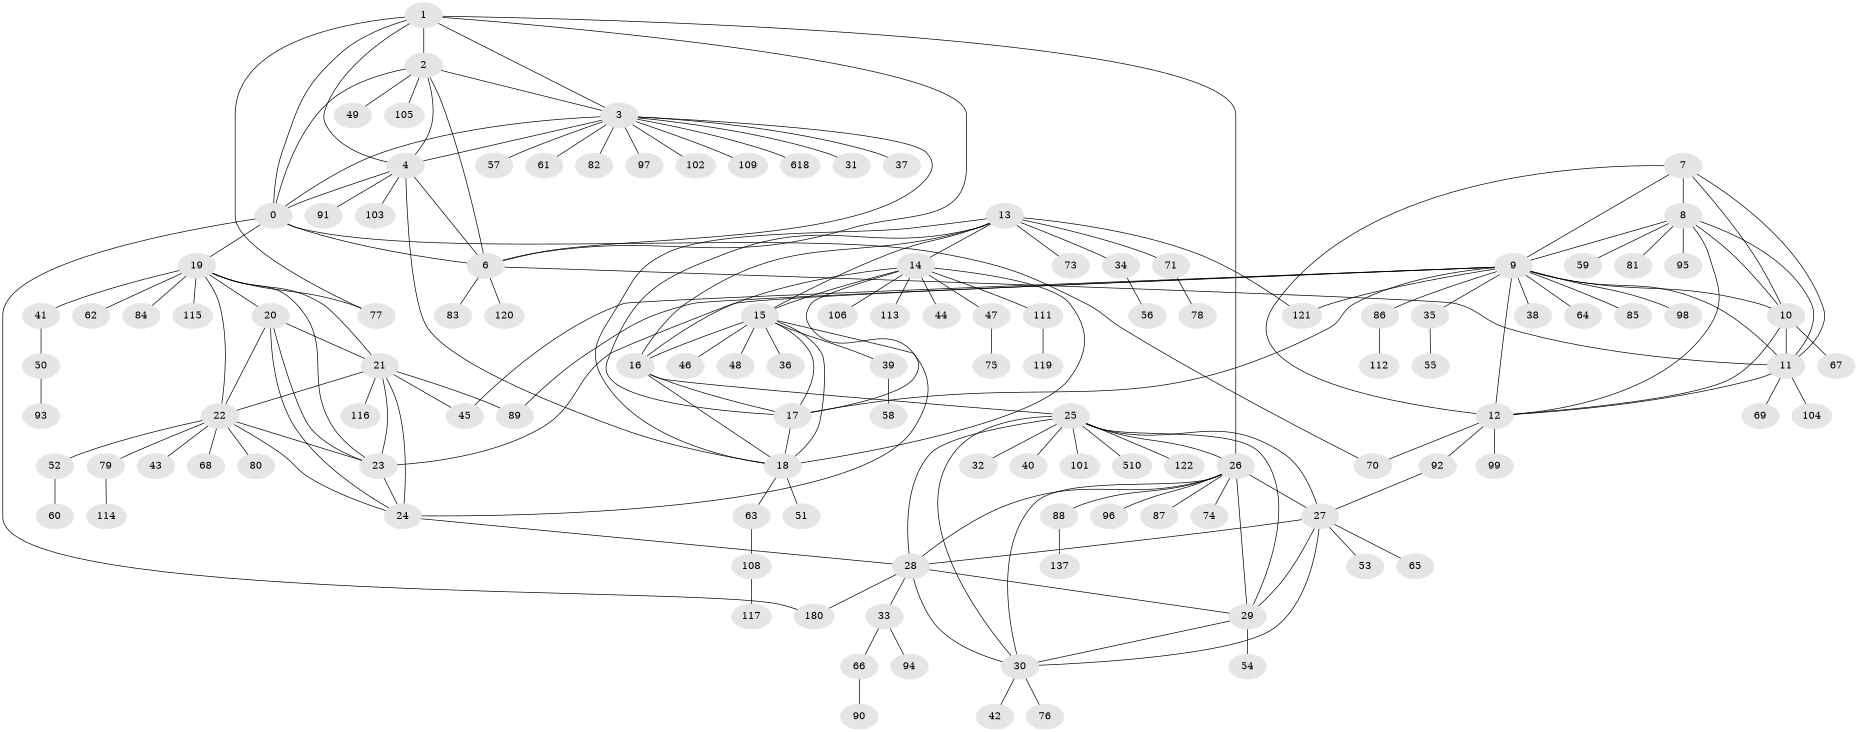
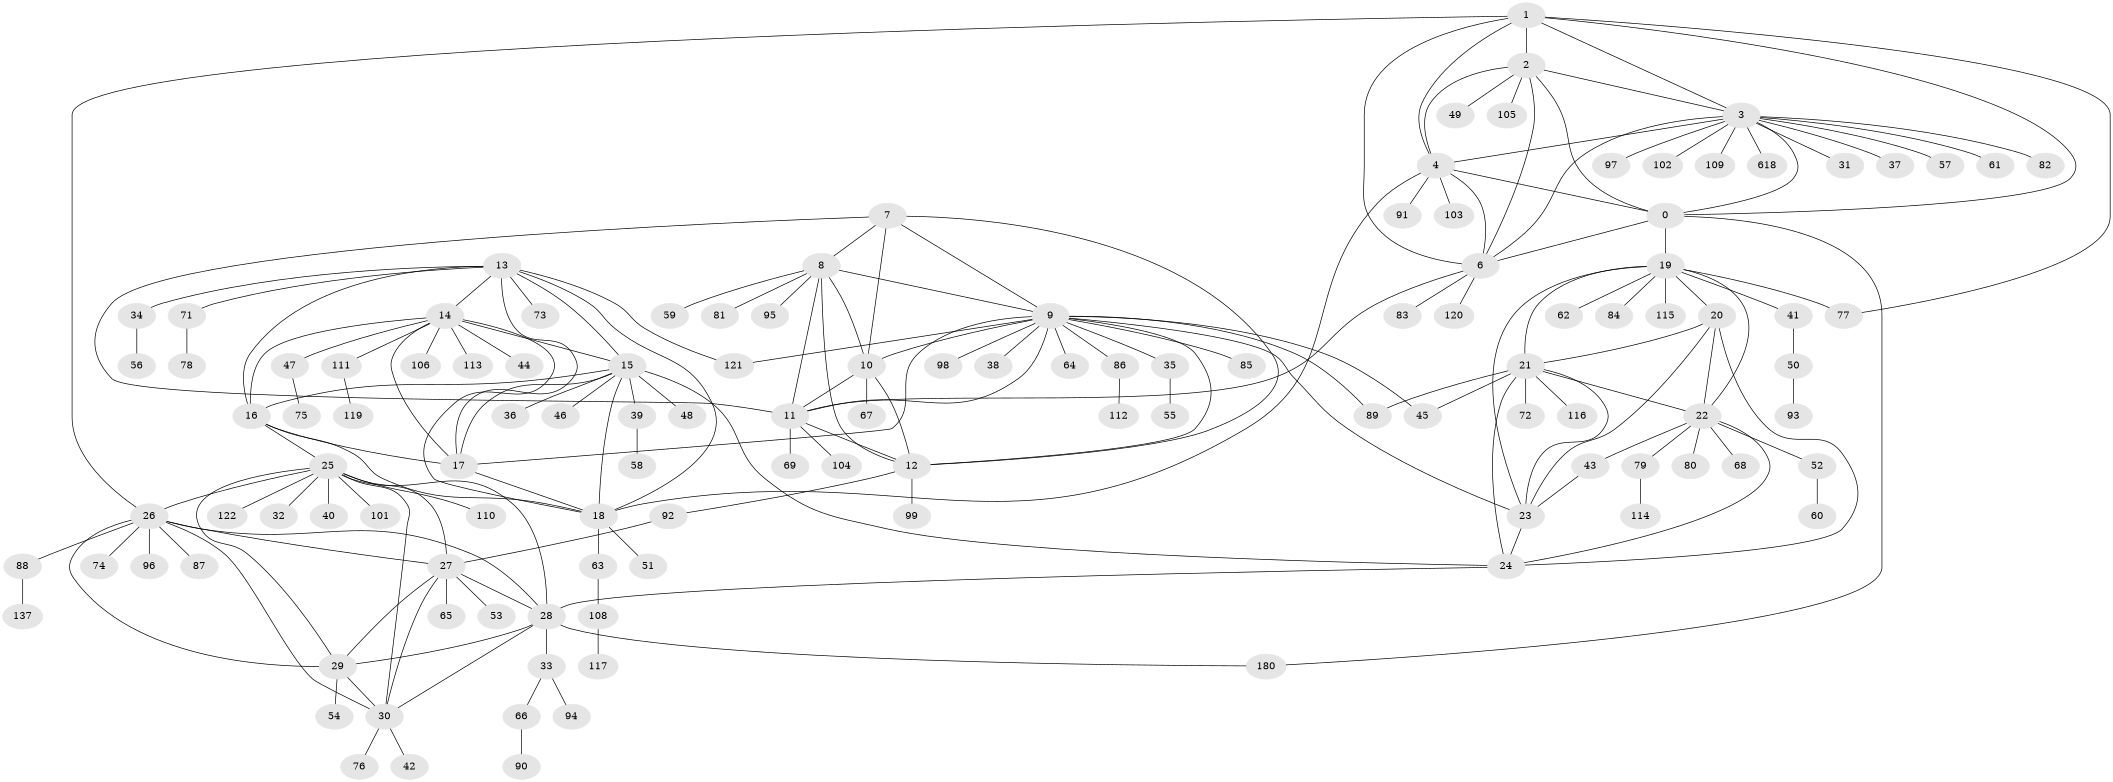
none -> (1526, 416)
(299, 441) -> (1558, 491)
(1132, 466) -> (486, 516)
(1373, 466) -> none
